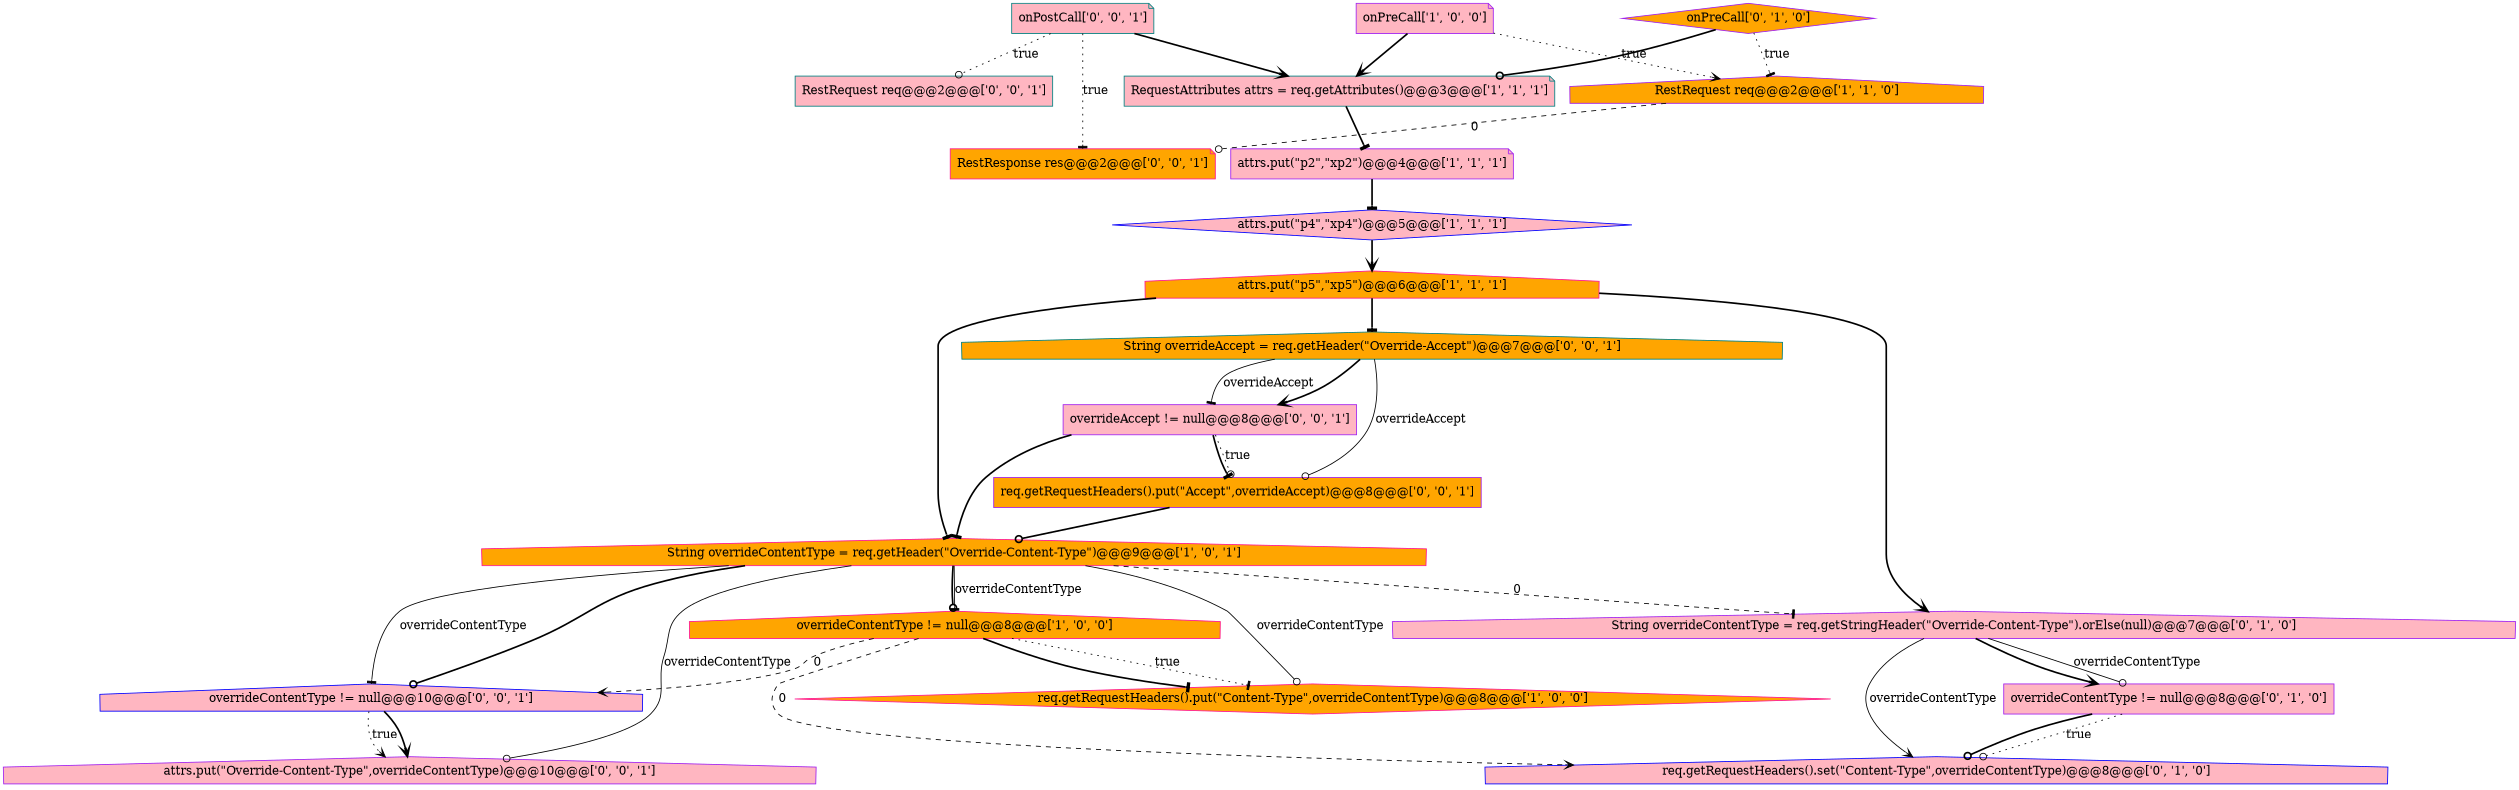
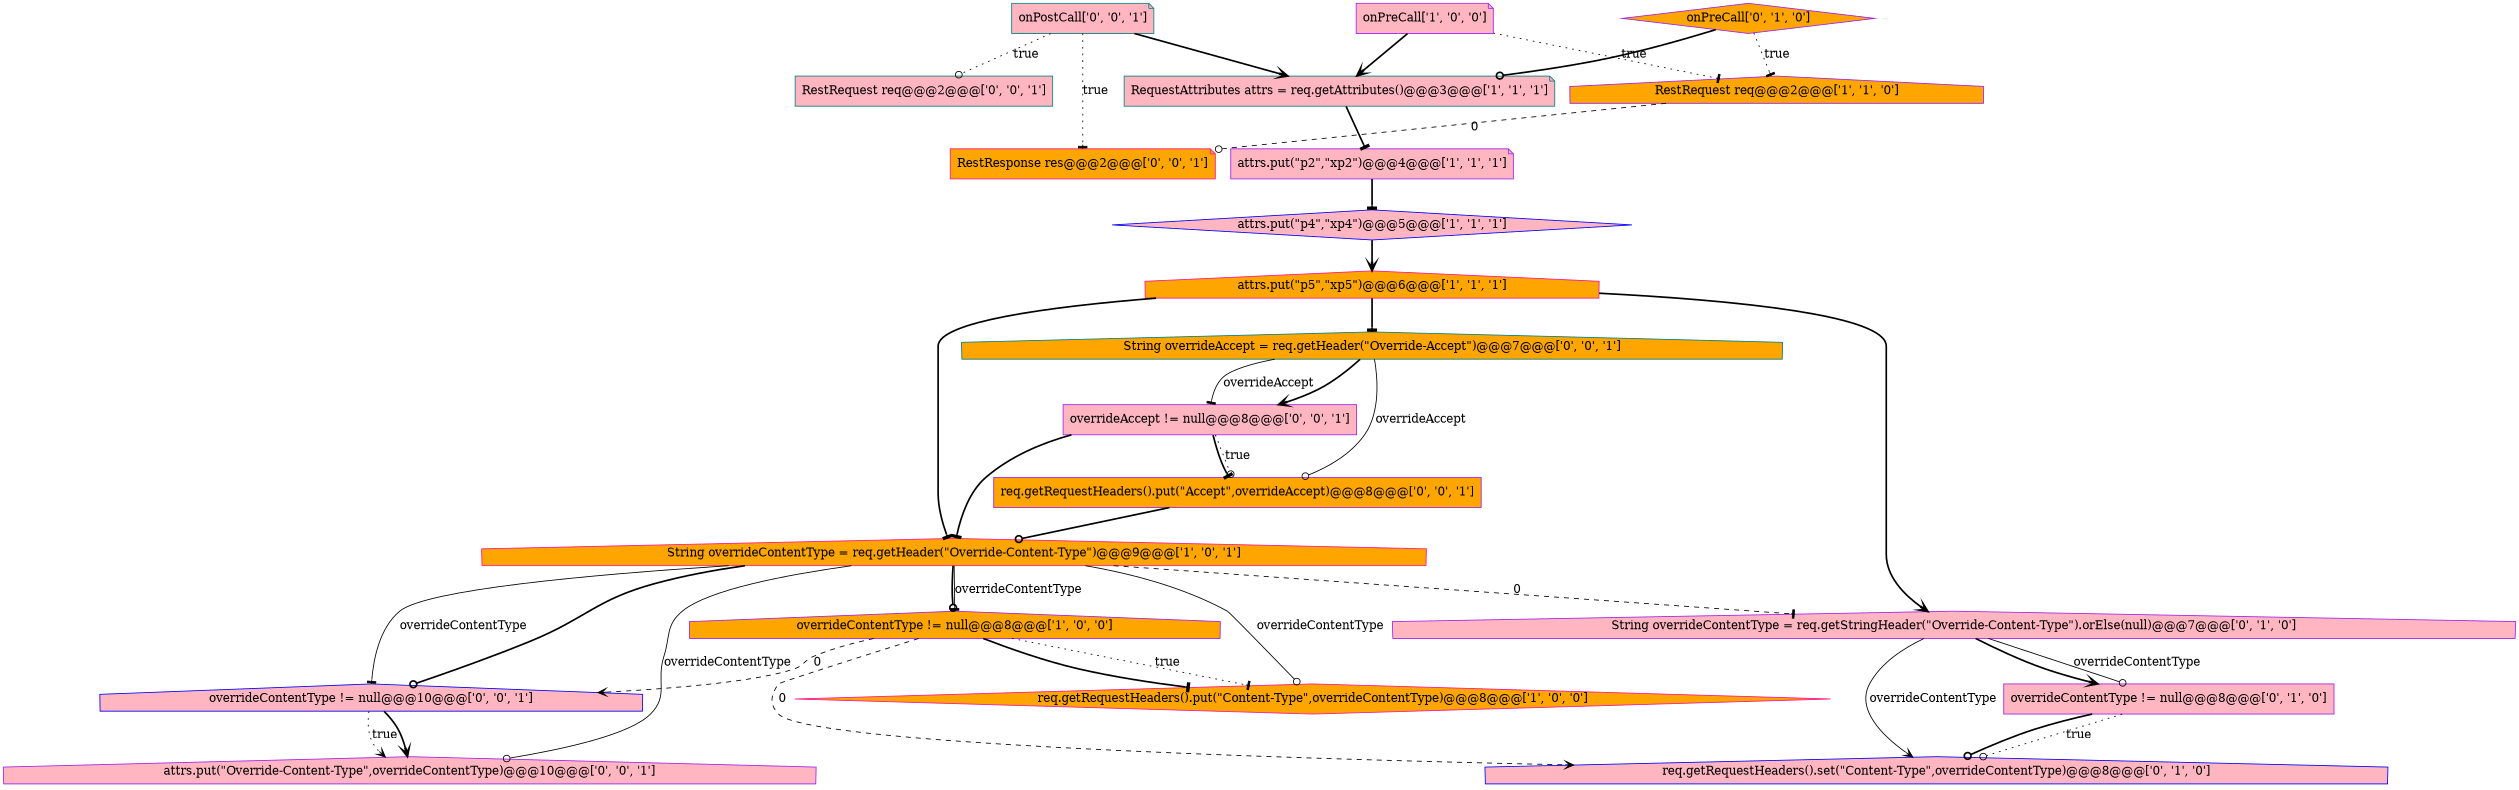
(1597, 54) -> (1597, 54)
(955, 626) -> (955, 626)
